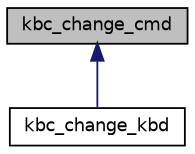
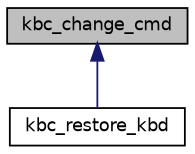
(97, 127) -> (97, 127)
